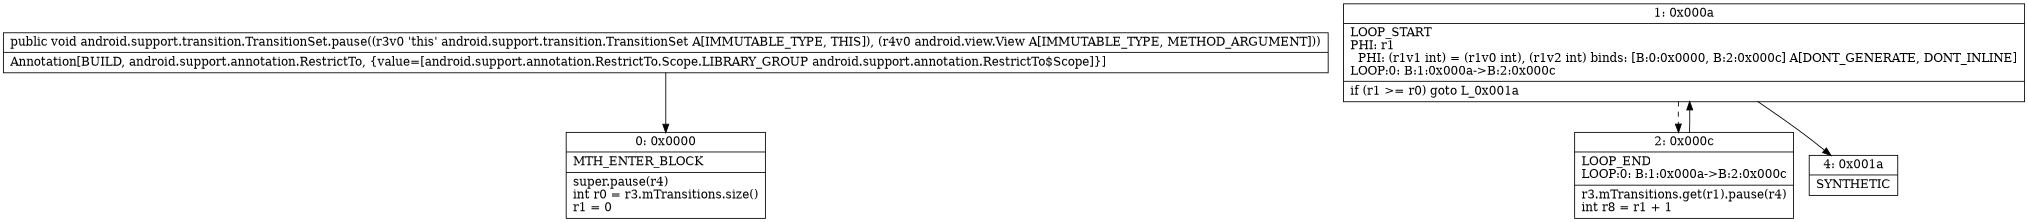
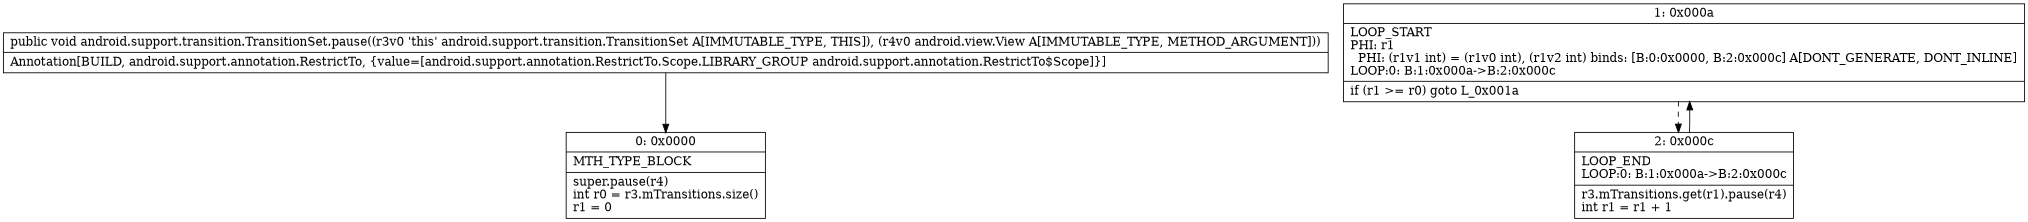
(639, 162) -> (632, 162)
(1853, 175) -> none
(1627, 208) -> (1627, 208)
